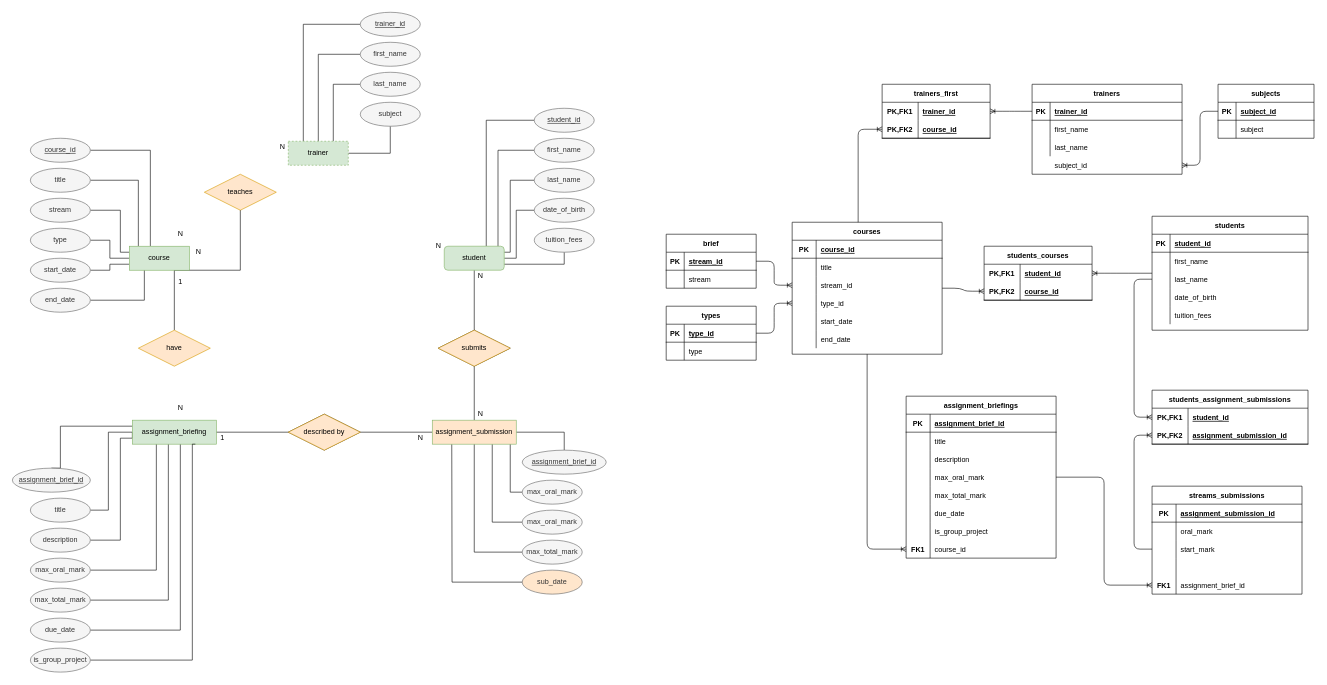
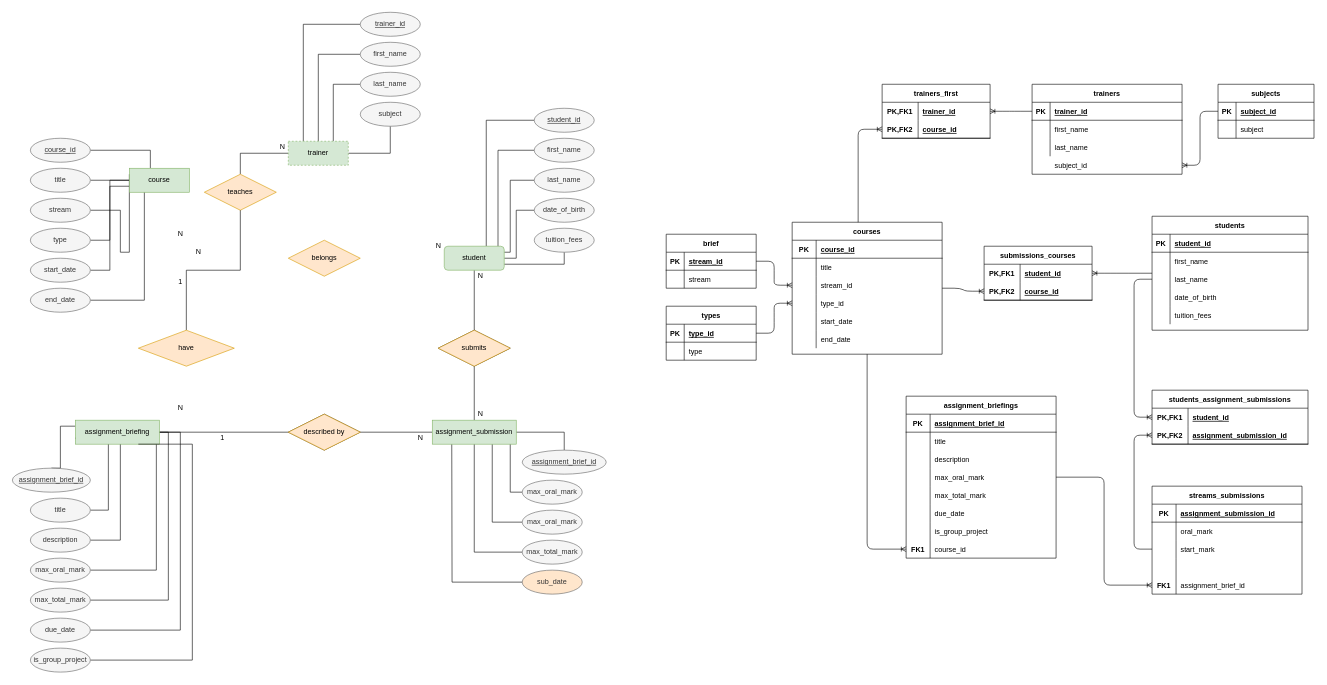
none -> (254, 153)
(1038, 256) -> (1038, 256)
(159, 258) -> (159, 180)
none -> (324, 258)
(174, 348) -> (186, 348)
(174, 432) -> (117, 432)
(474, 432) -> (474, 432)
